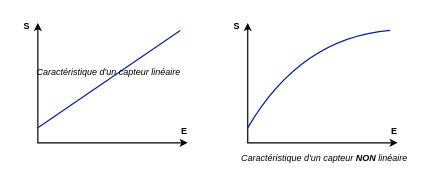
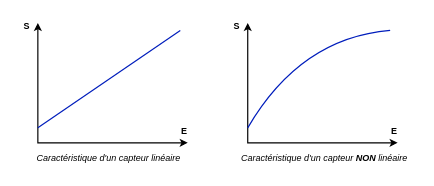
(108, 72) -> (108, 159)
